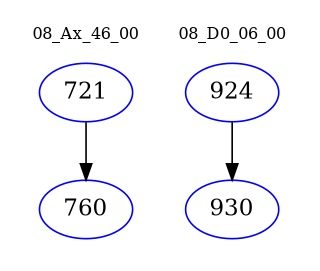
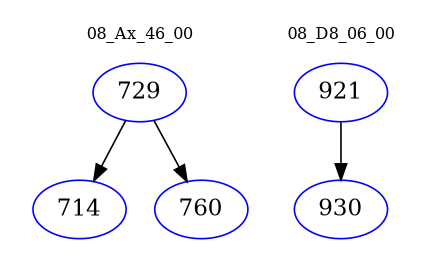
(233, 35) -> (342, 35)
(86, 93) -> (140, 93)
(232, 93) -> (341, 93)
none -> (80, 209)
